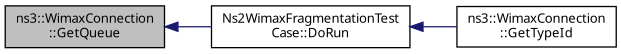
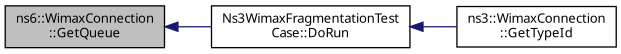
(85, 27) -> (85, 27)
(311, 27) -> (311, 27)
